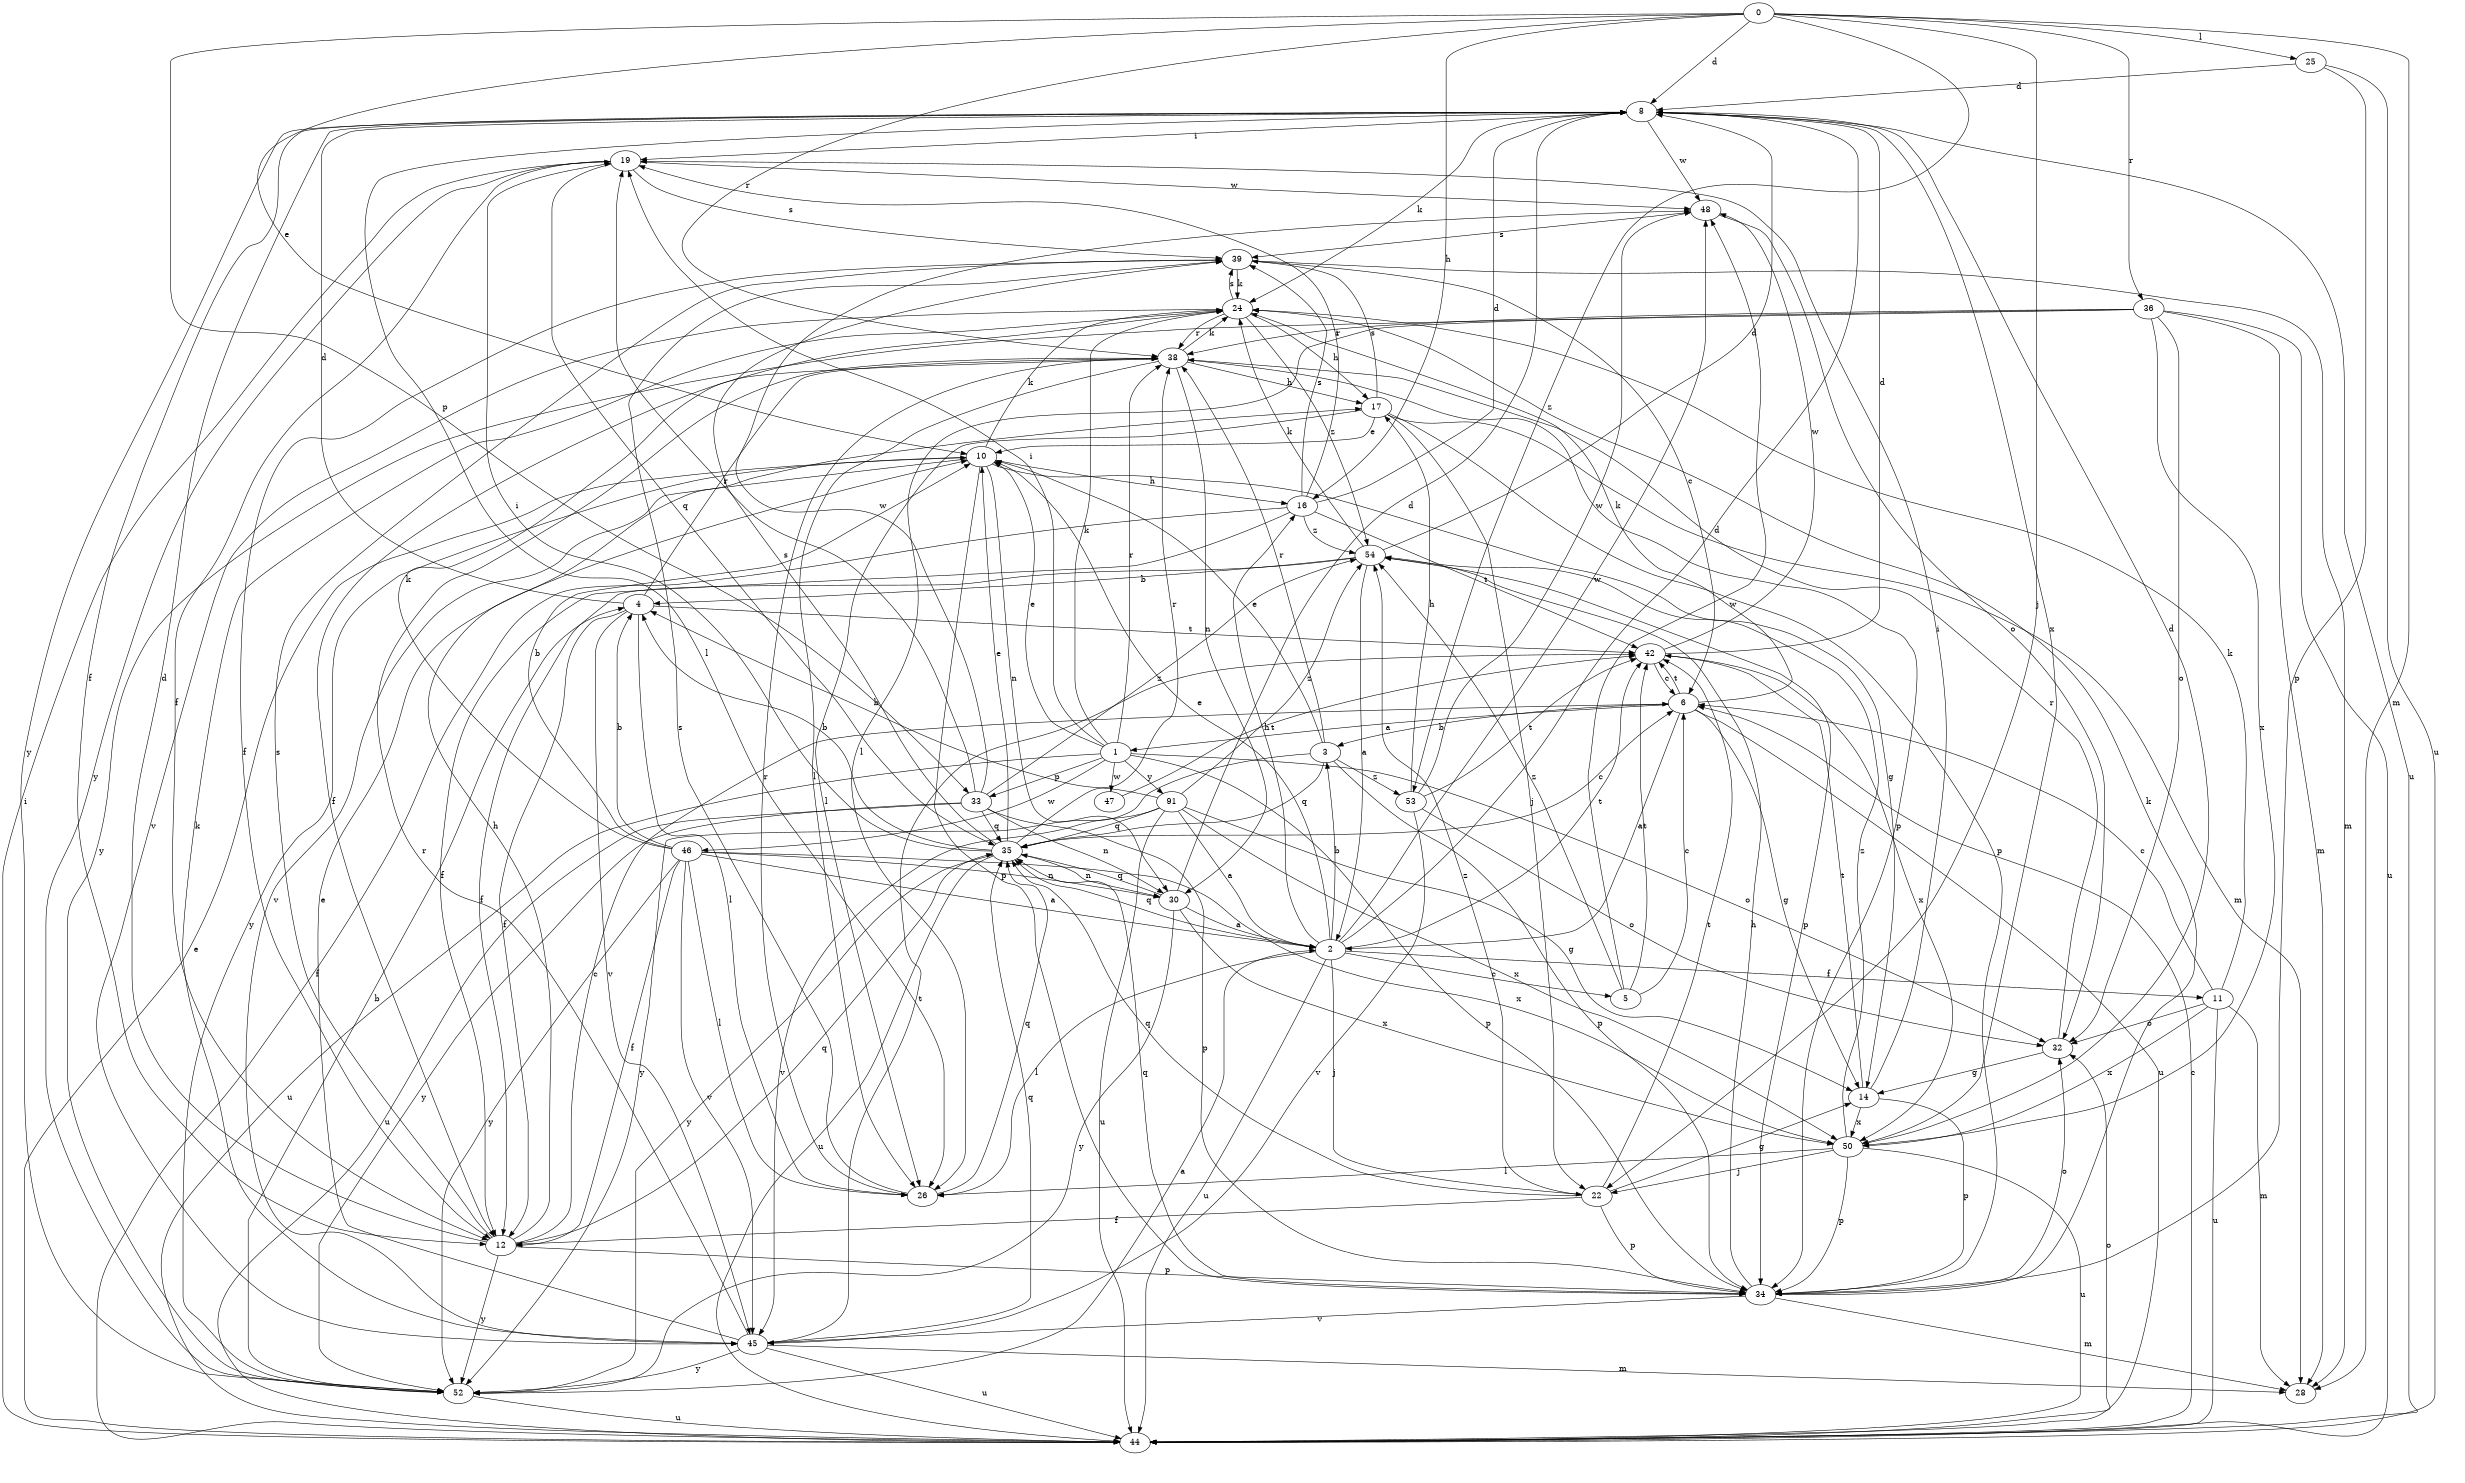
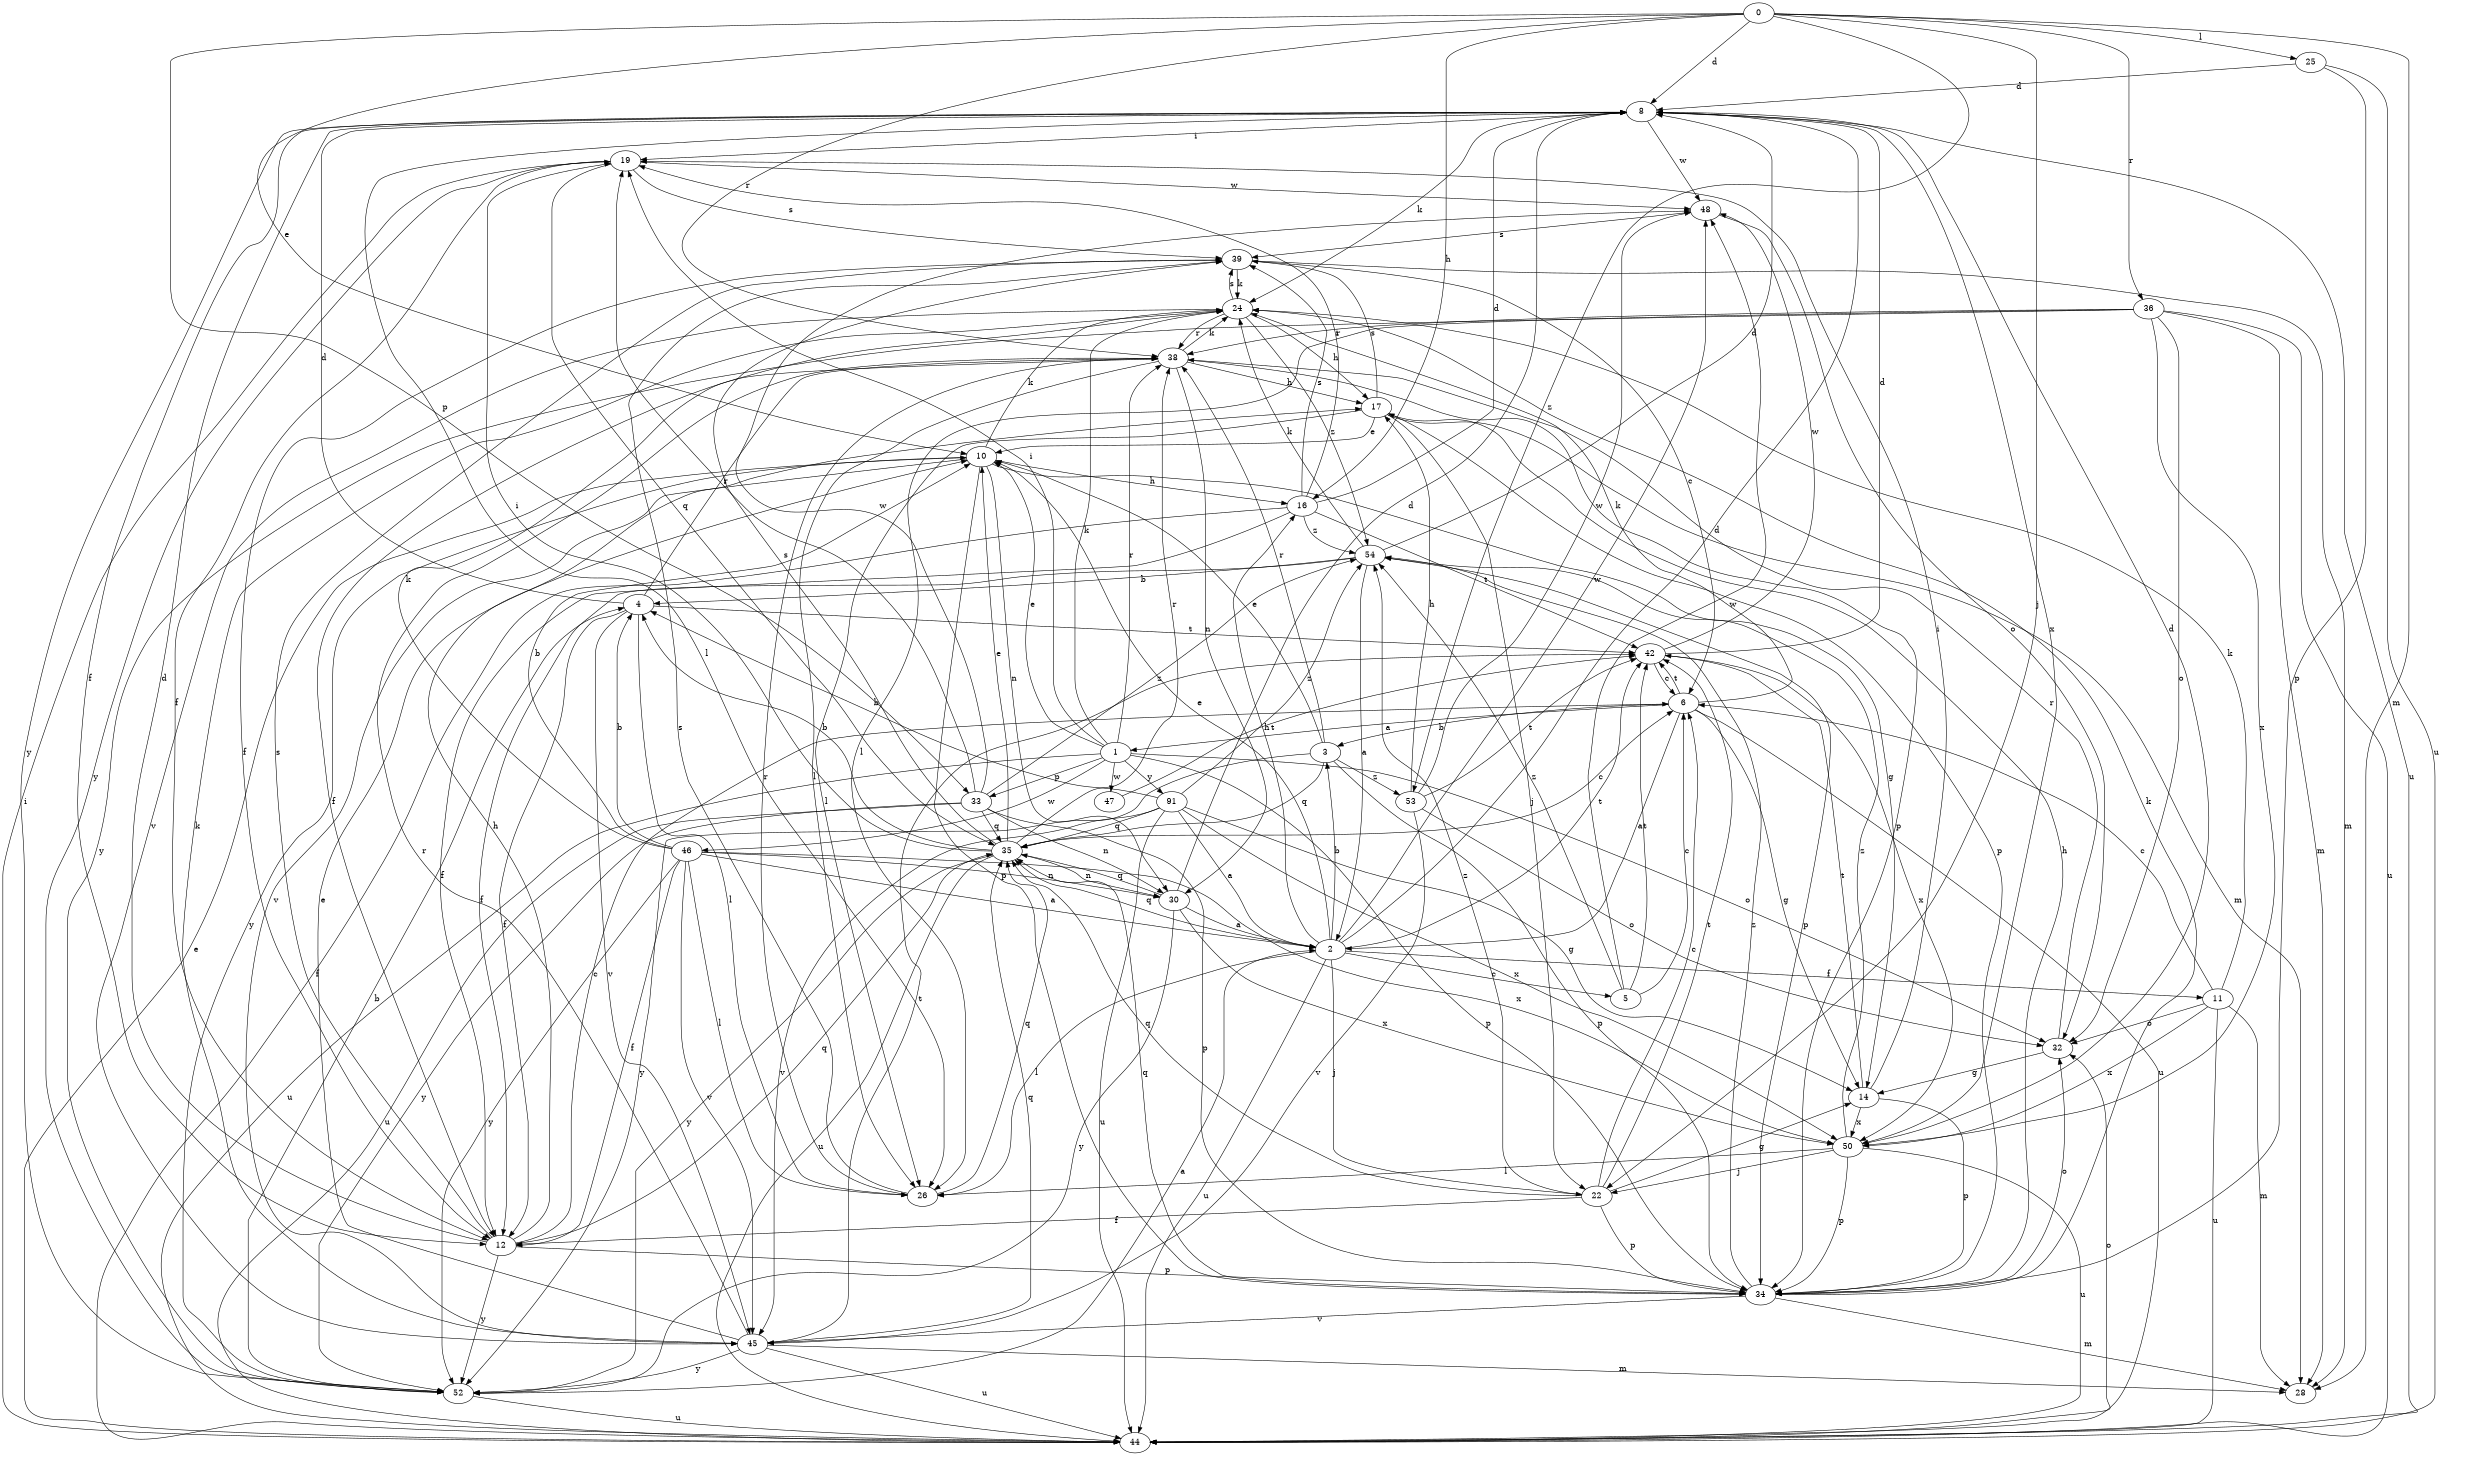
none -> (2023, 772)
(1754, 925) -> (1754, 925)
(2164, 1419) -> (1689, 948)
